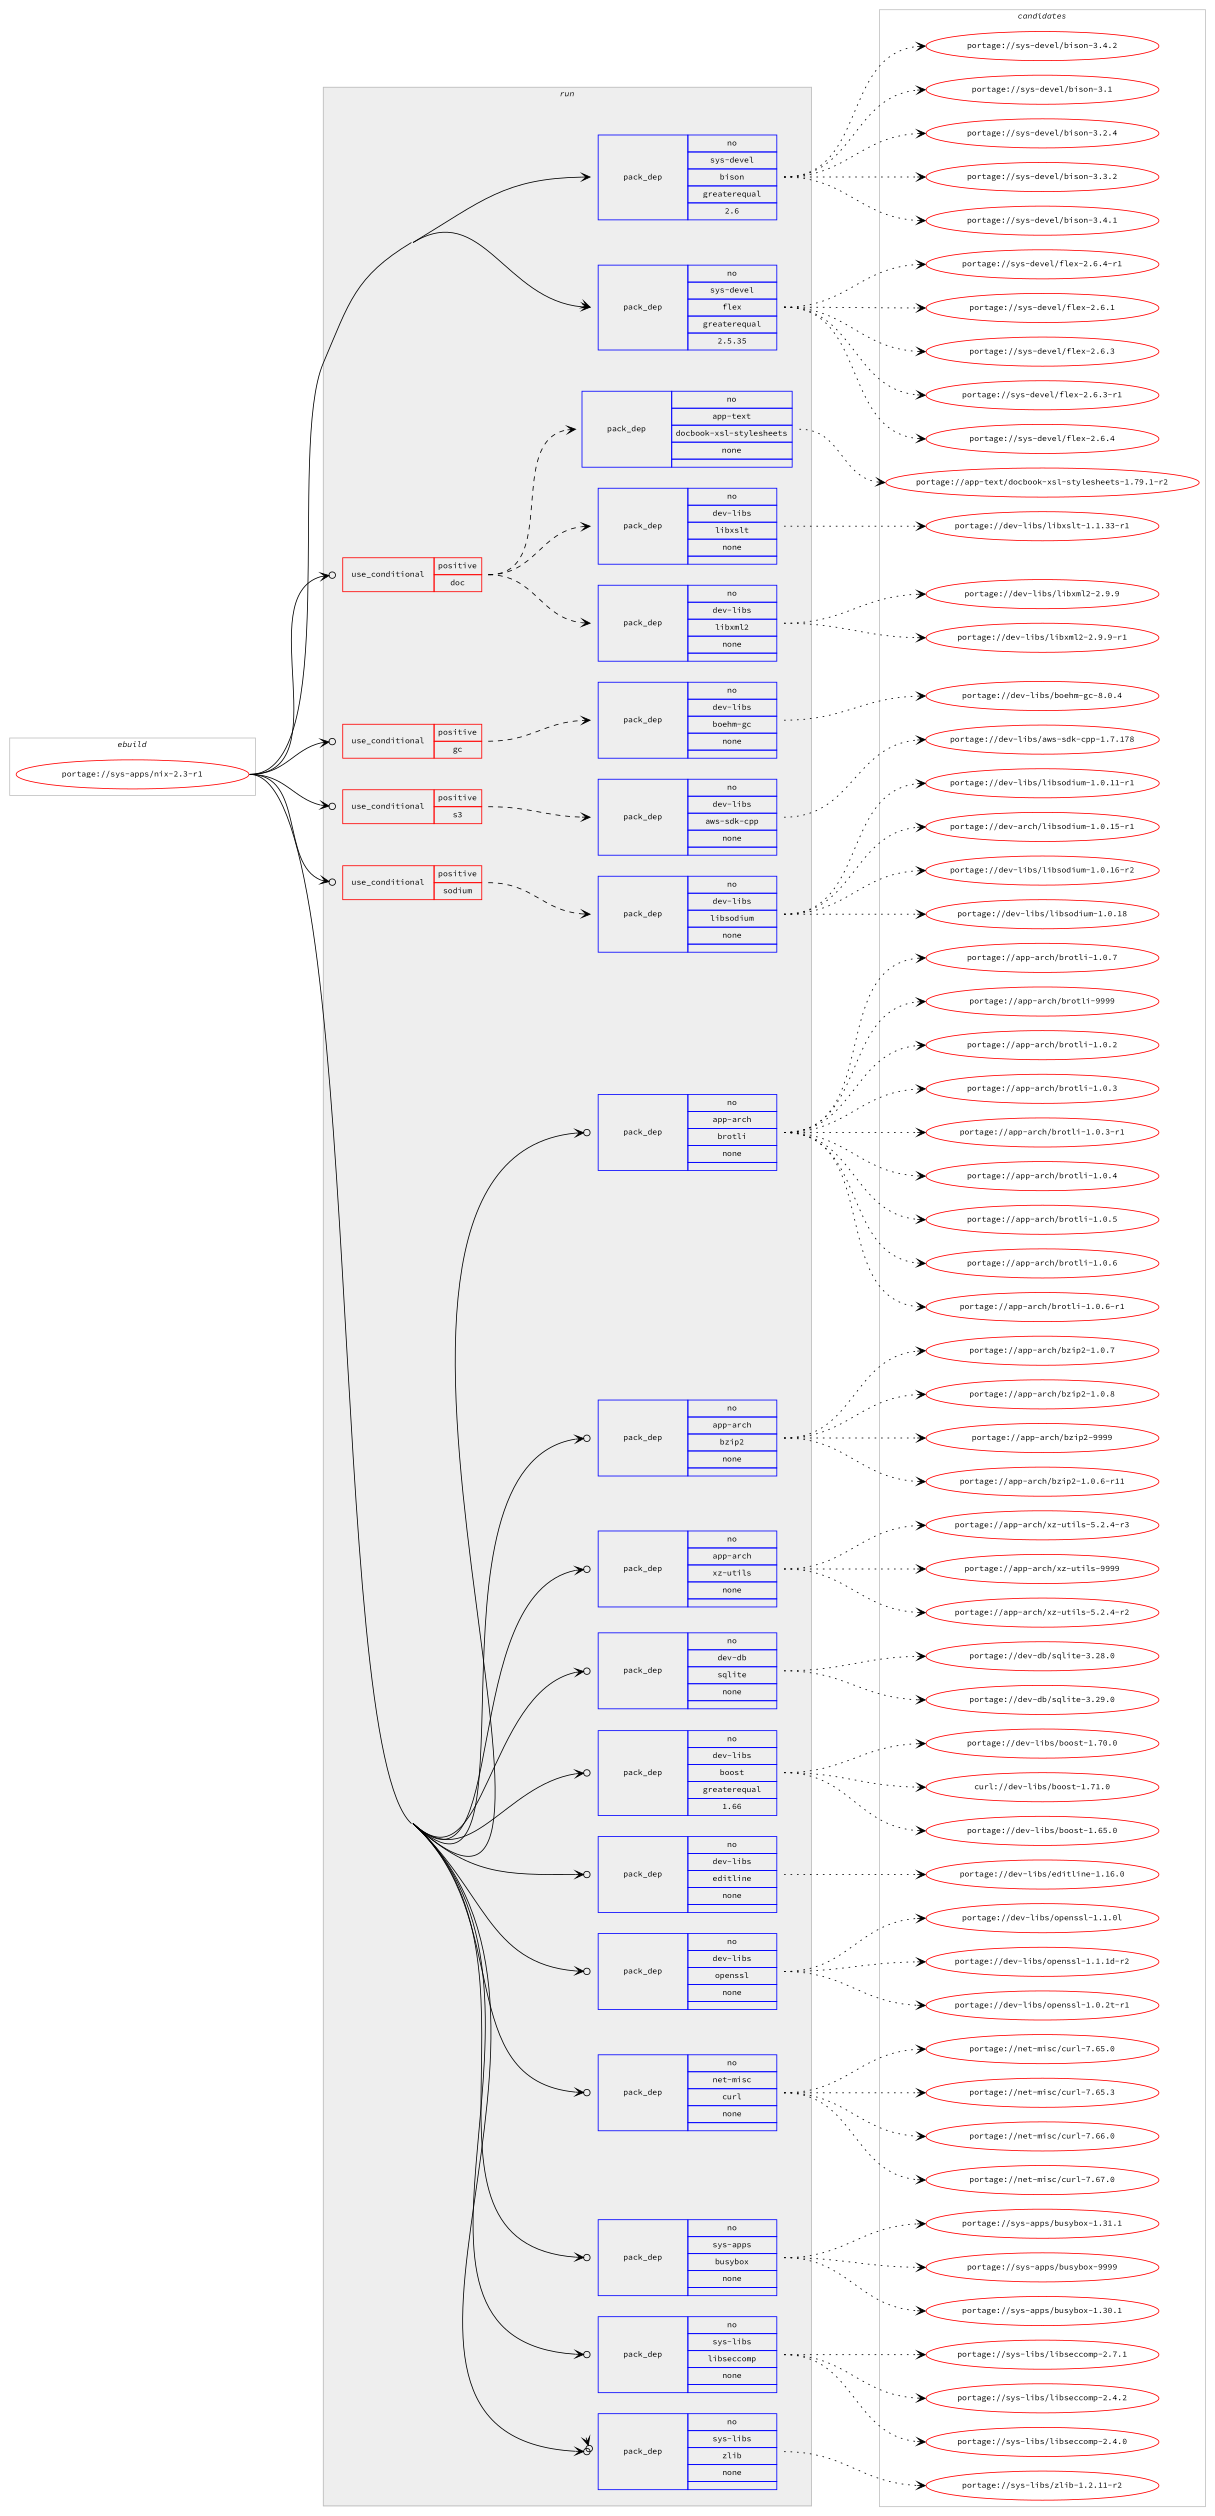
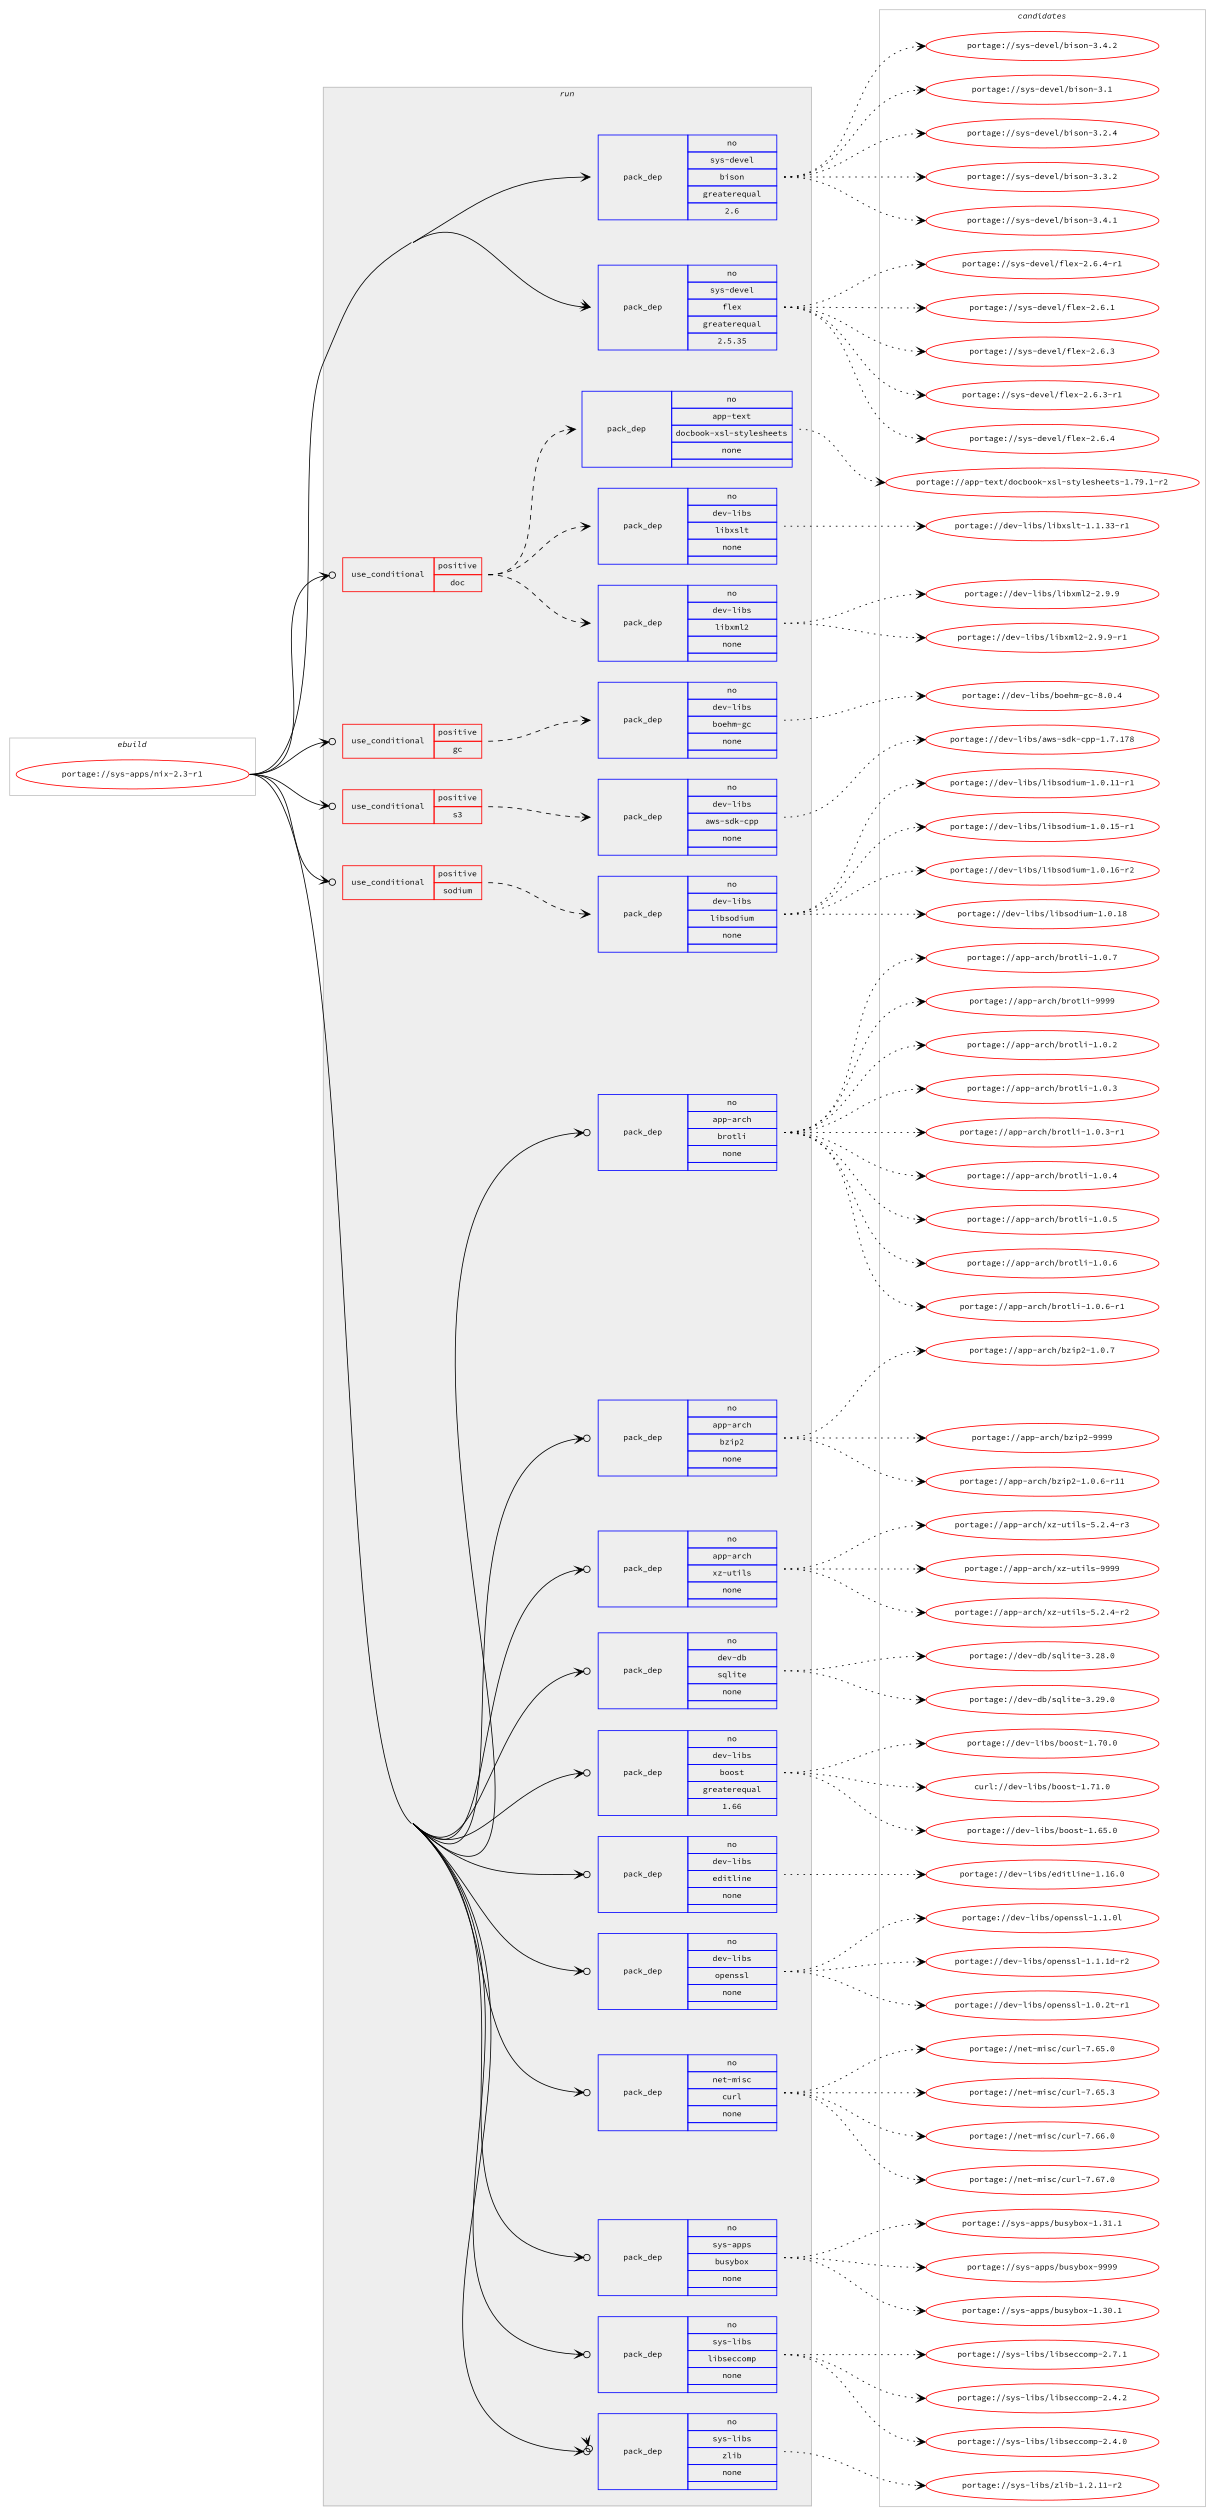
(1043, 827) -> (1043, 827)
(1043, 1394) -> none
